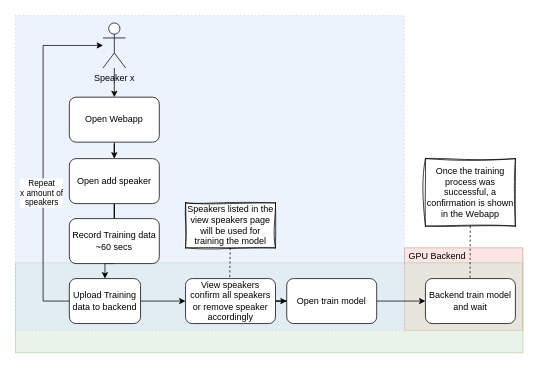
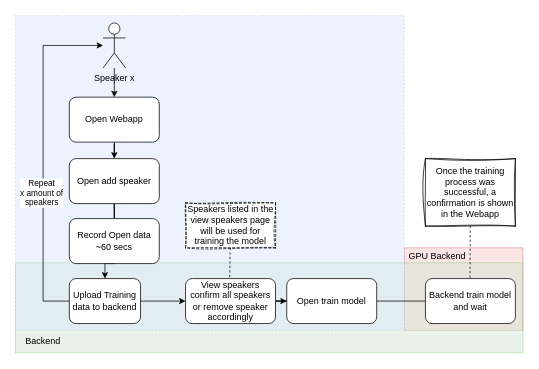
(231, 225) -> (231, 225)
(114, 241) -> (114, 241)
(419, 301) -> (421, 301)
none -> (43, 342)
